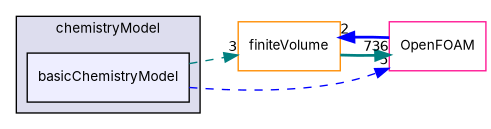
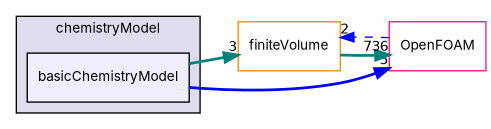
(372, 37) -> (372, 37)
(209, 60) -> (209, 60)
(283, 89) -> (283, 89)
